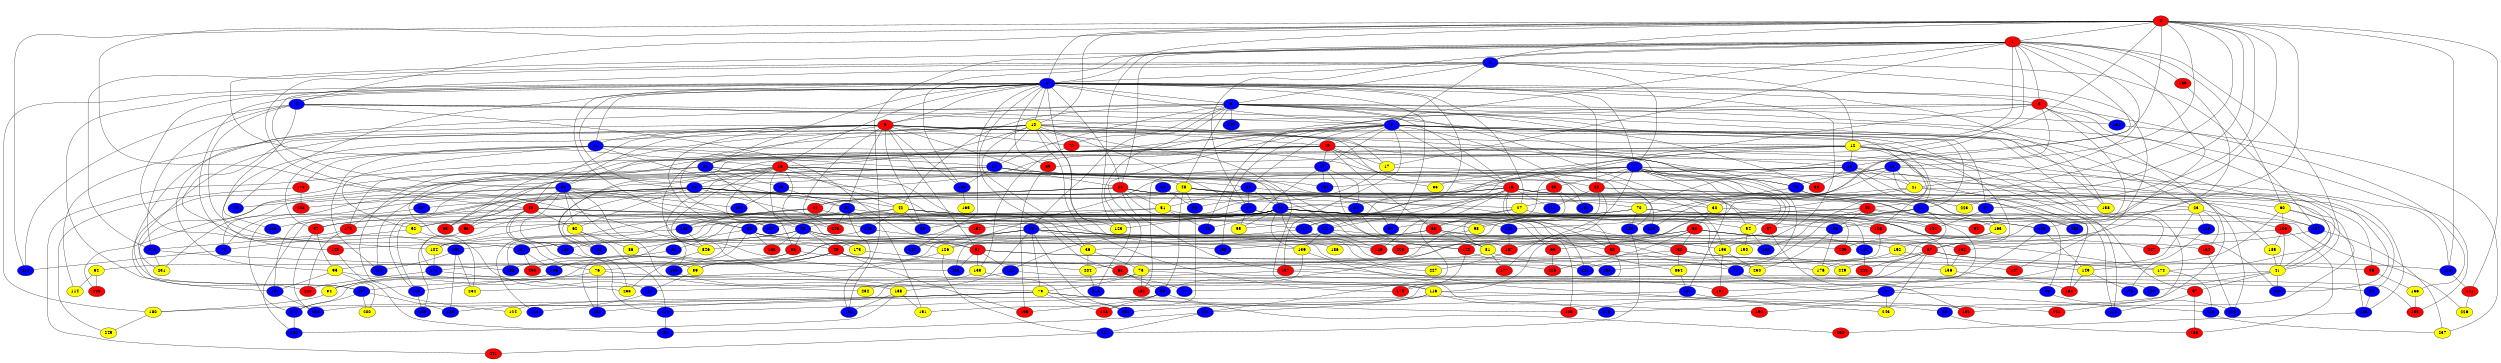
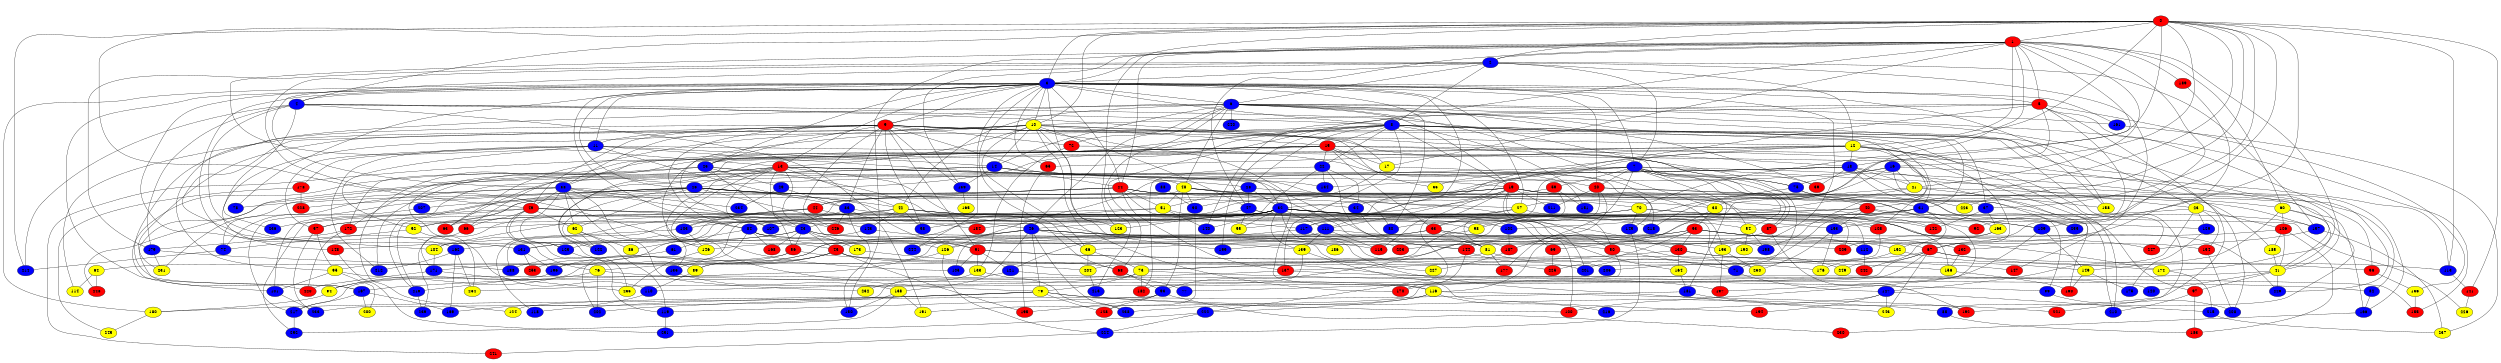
(706, 250) -> (706, 250)
(1679, 271) -> (1679, 271)
